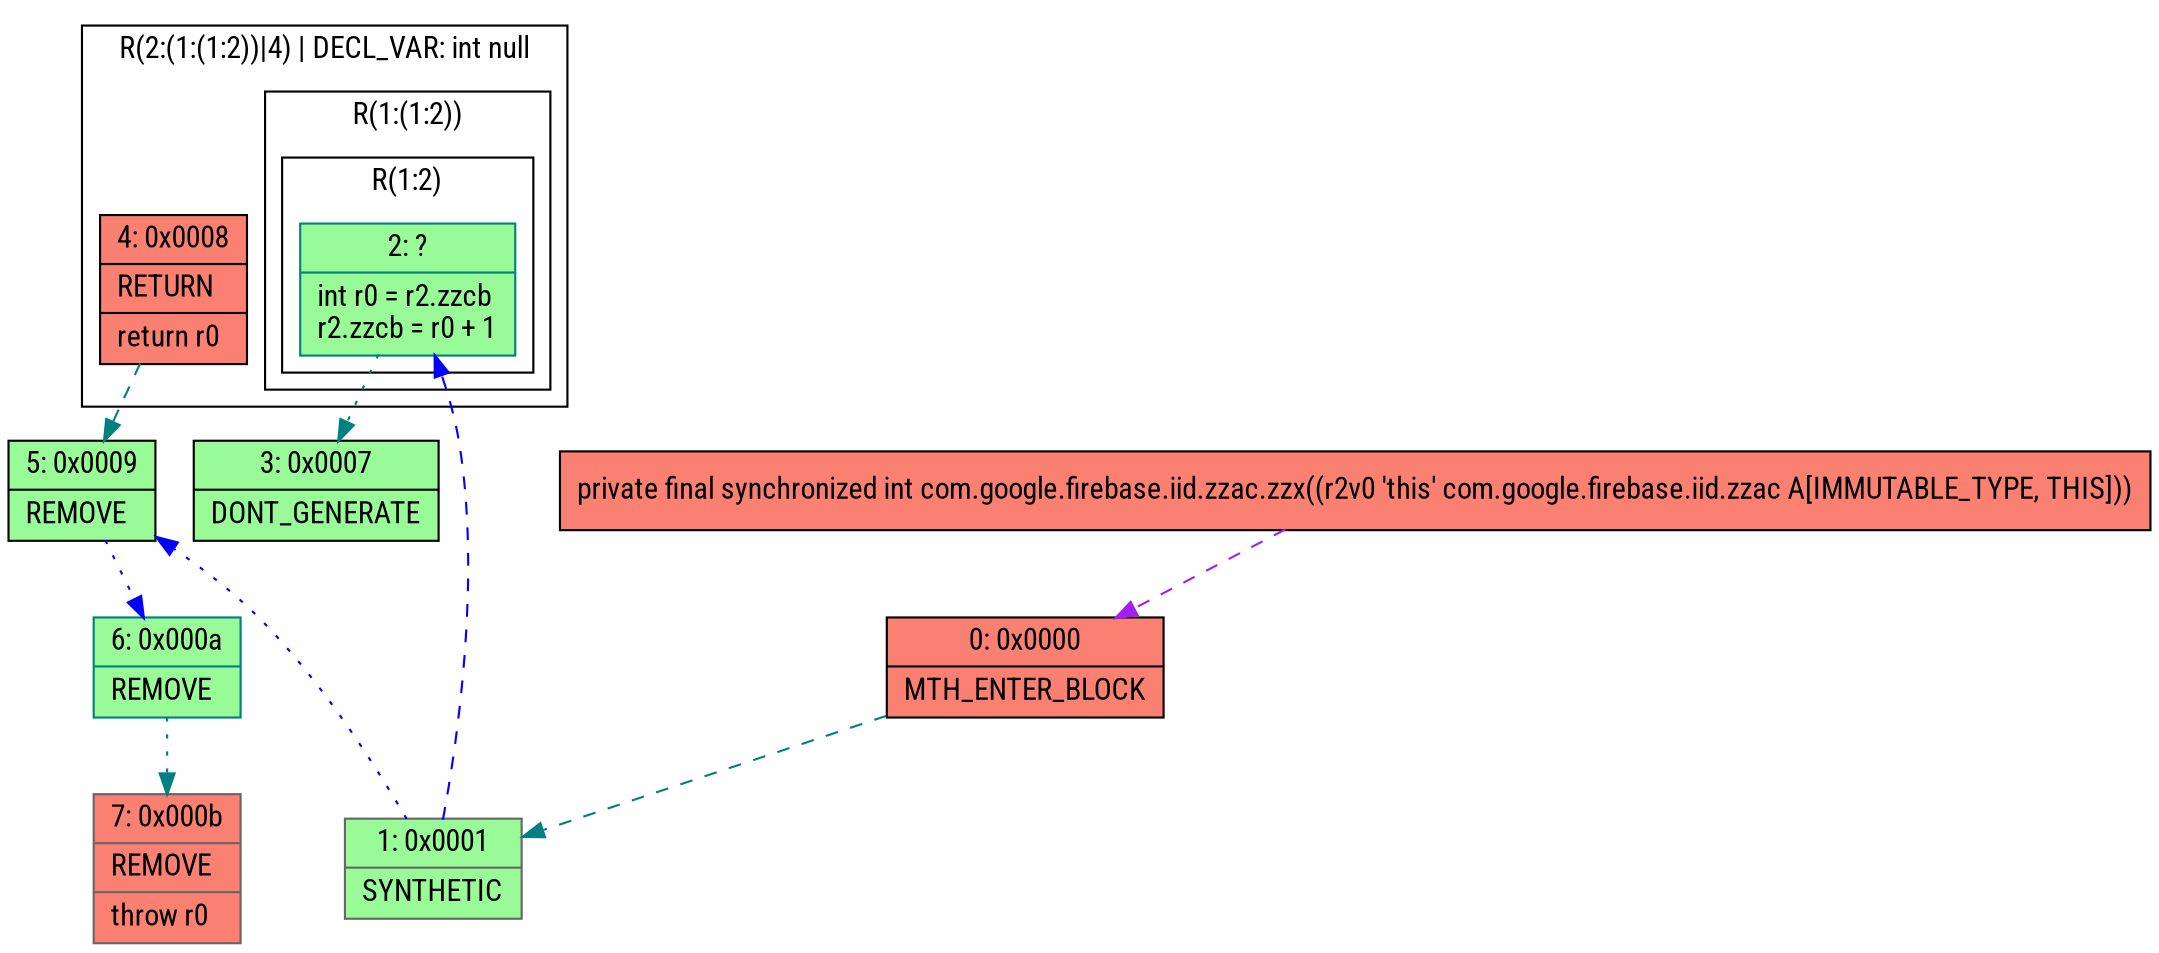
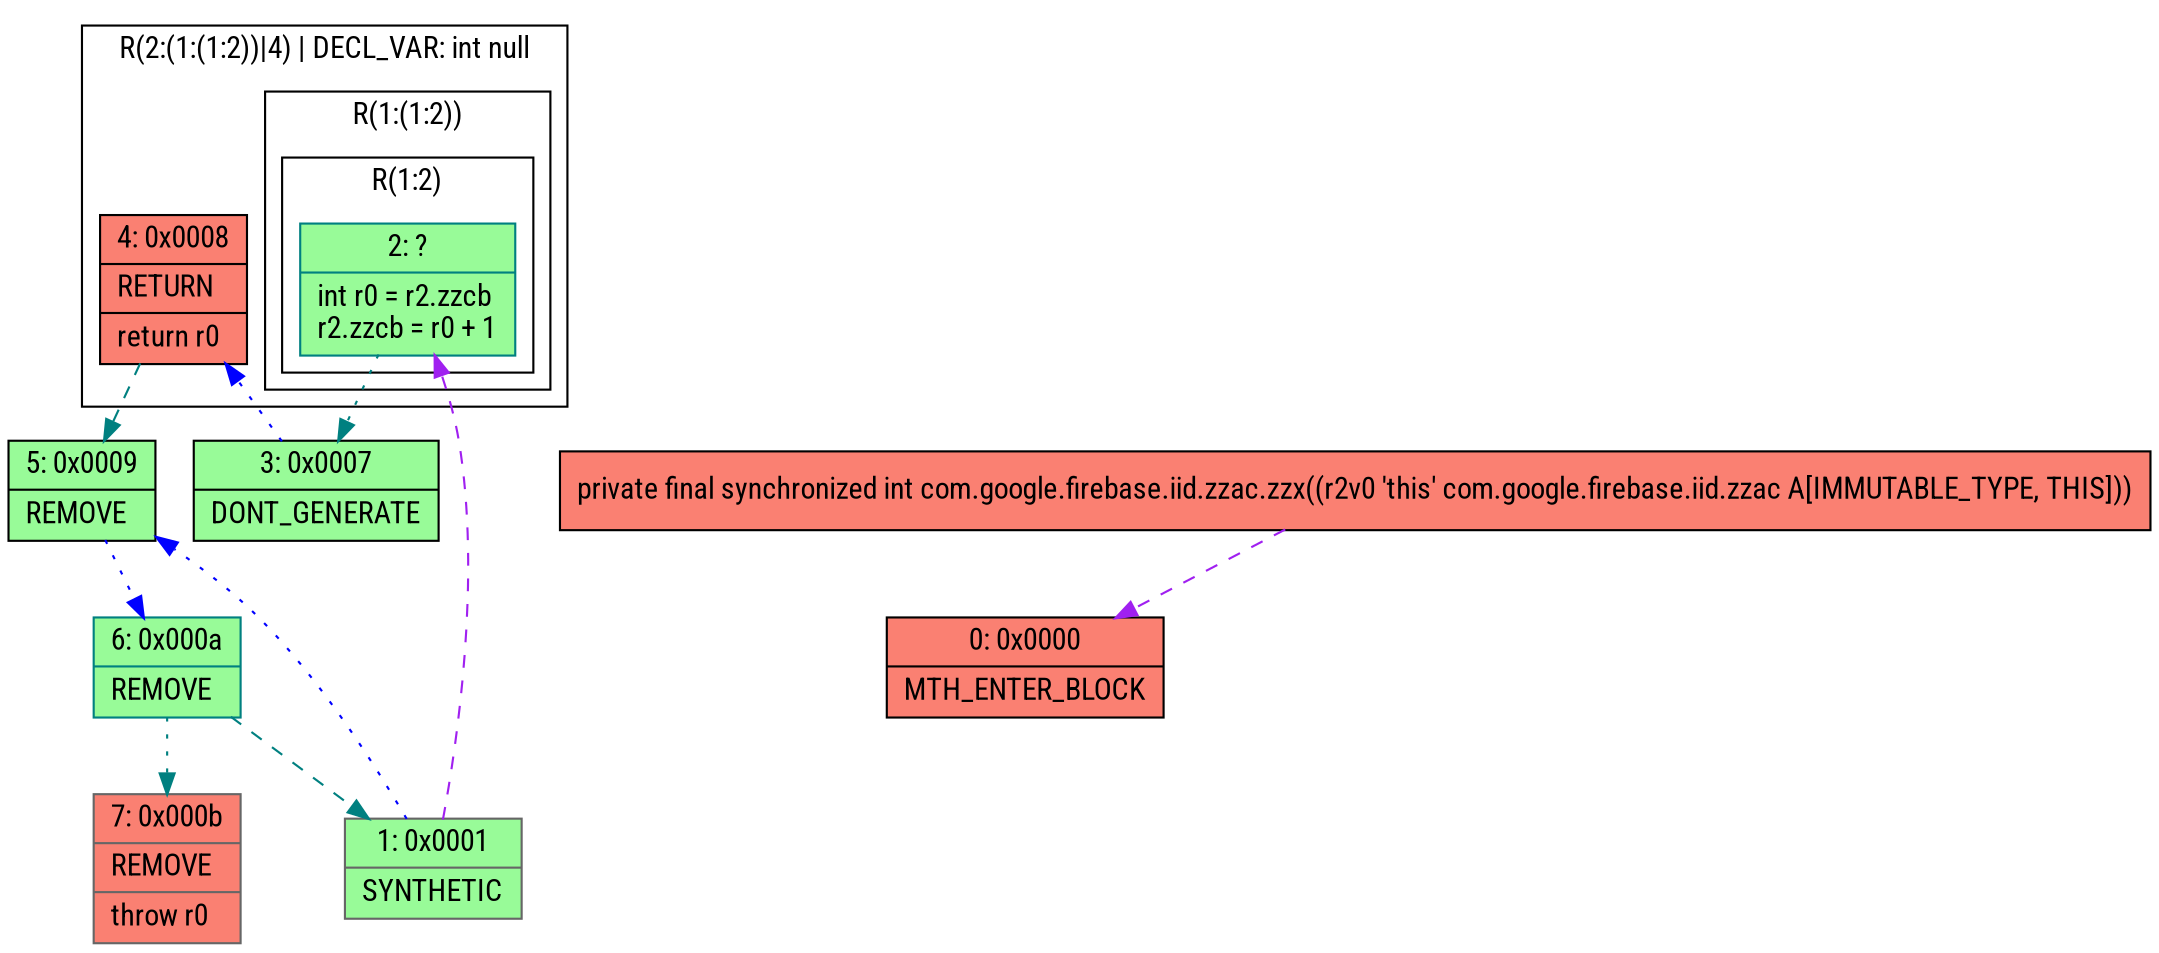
none -> (267, 420)
(468, 597) -> (468, 597)
(715, 773) -> (291, 762)
